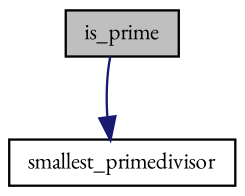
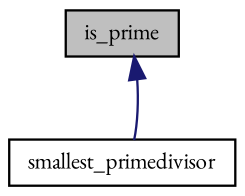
(107, 87) -> (138, 110)
